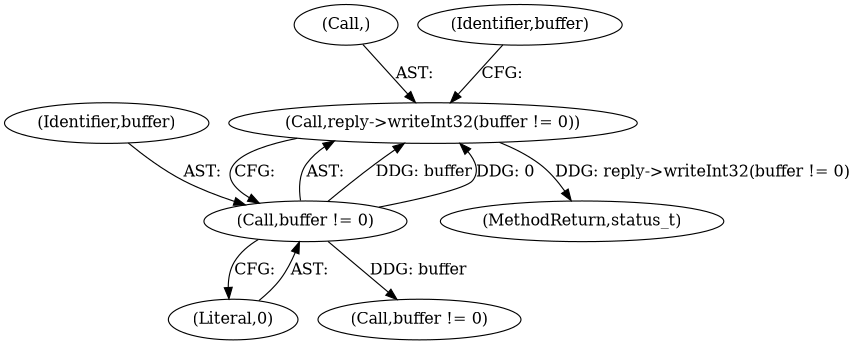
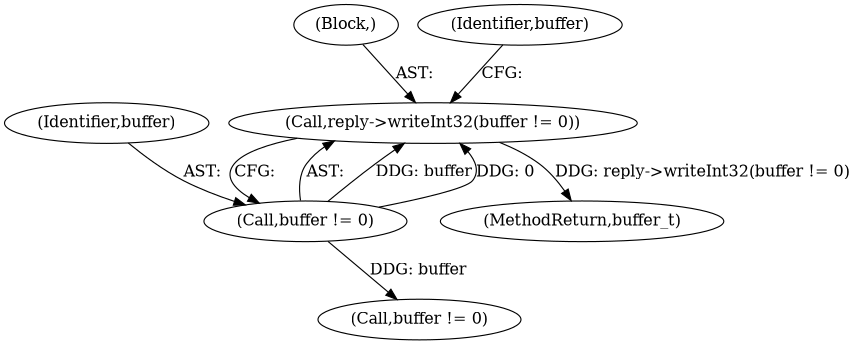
(346, 25) -> (346, 25)
(582, 221) -> (582, 221)
(233, 320) -> none
